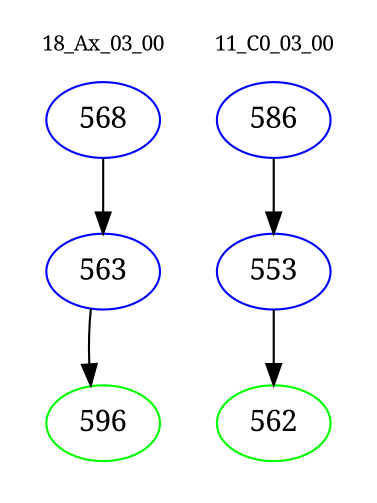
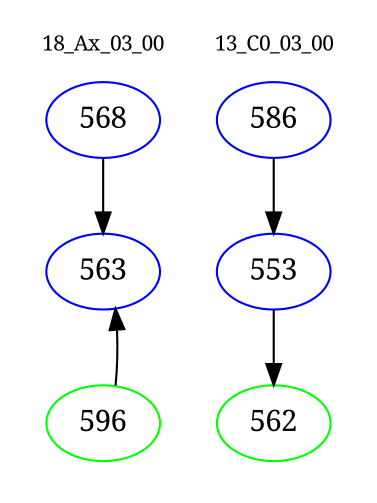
(275, 45) -> (275, 45)
(89, 336) -> (117, 358)
